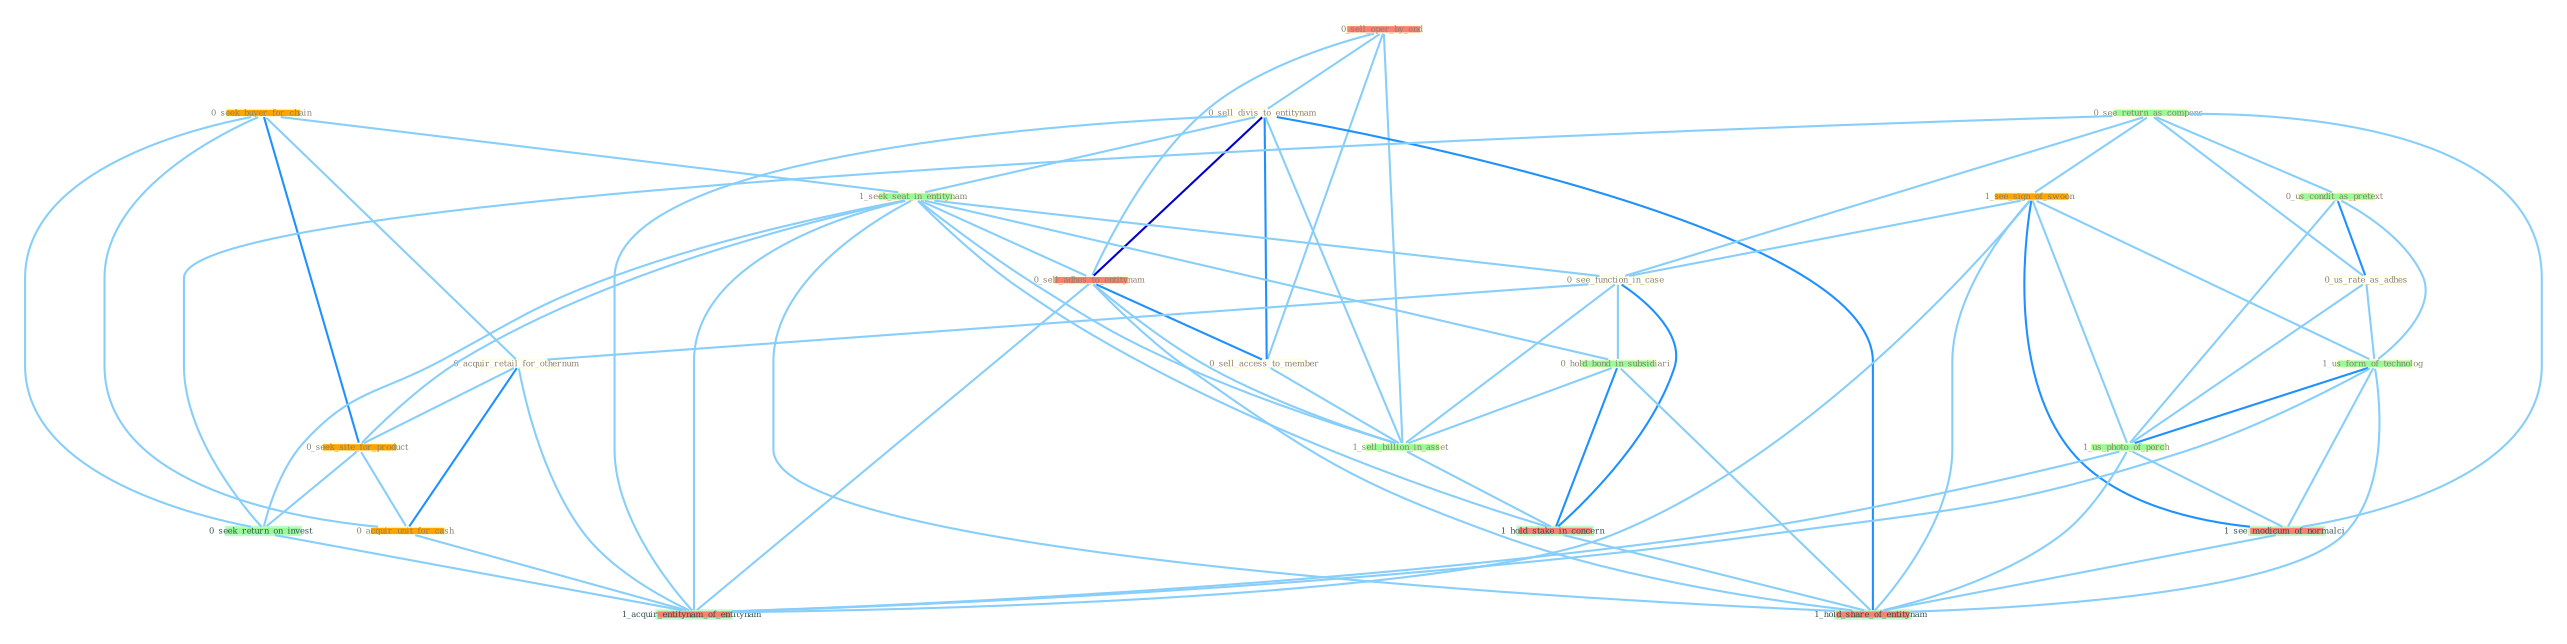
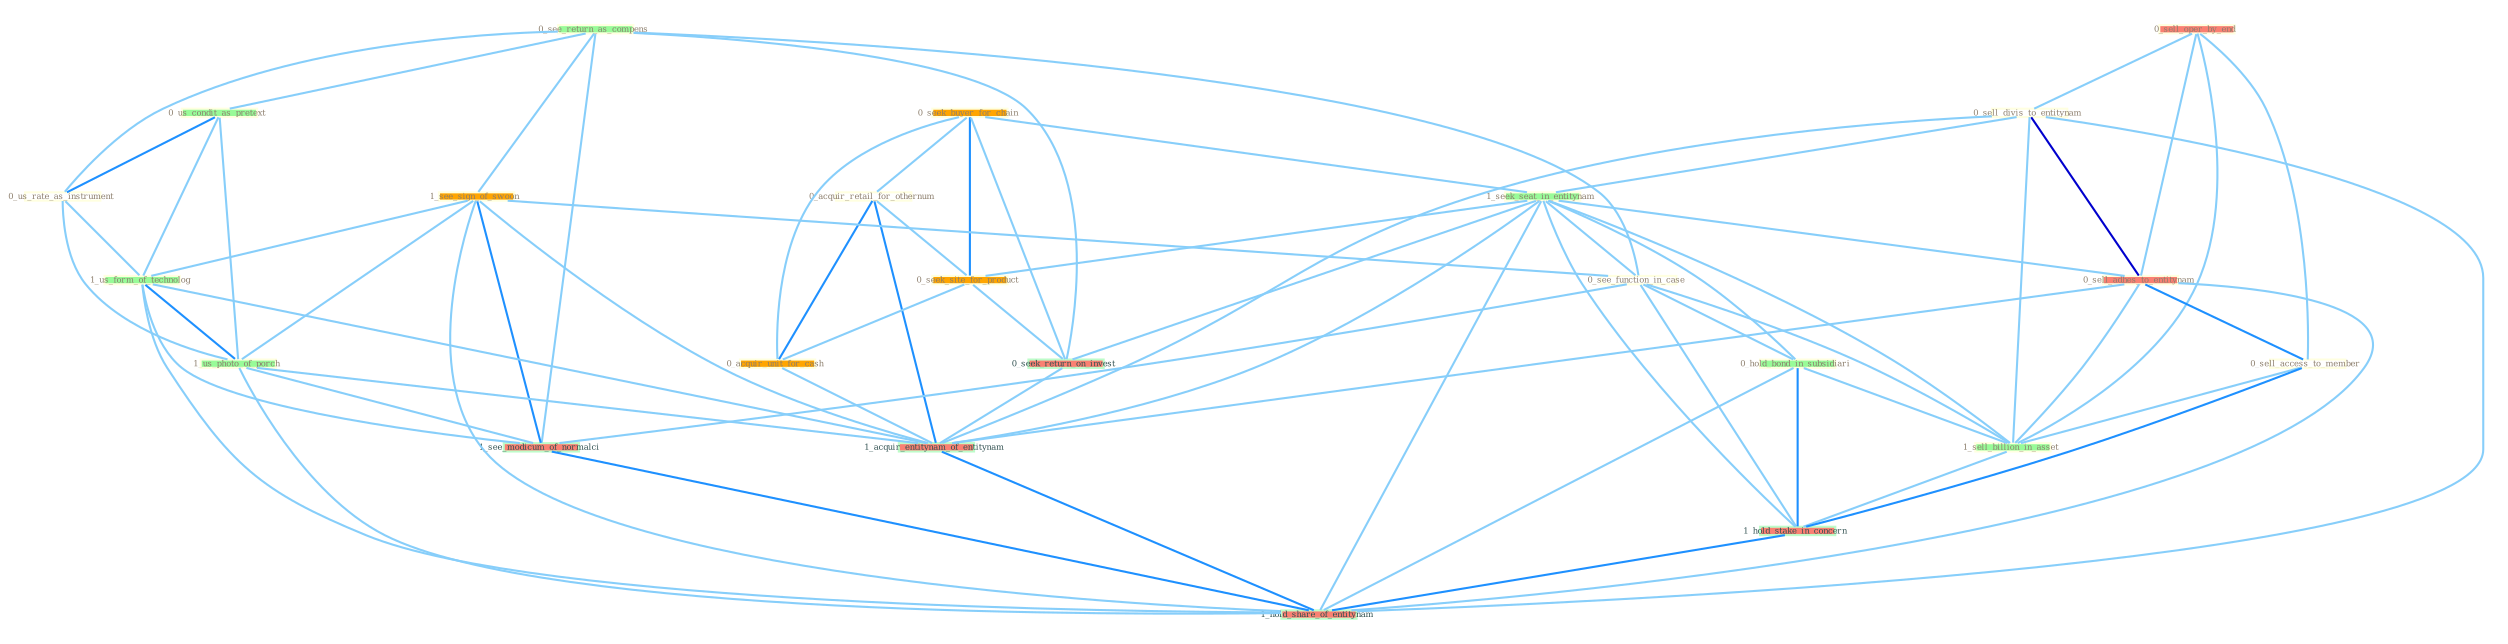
(1266, 220) -> (2057, 456)
(1697, 226) -> (2257, 537)
(2366, 280) -> (63, 196)
(1016, 326) -> (1174, 360)
(1651, 417) -> (1711, 394)
(571, 514) -> (907, 328)
(263, 531) -> (1066, 364)
none -> (1128, 531)
(1714, 573) -> (1558, 573)
(2080, 573) -> (930, 531)
